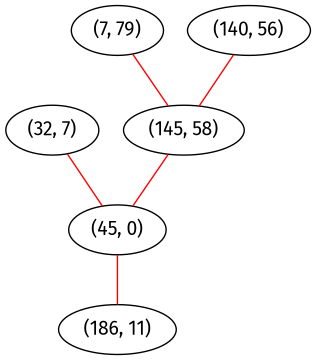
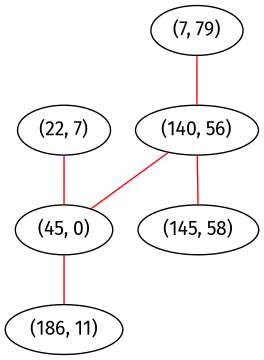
(150, 80) -> (197, 80)
(52, 130) -> (64, 130)
(151, 180) -> (130, 181)
